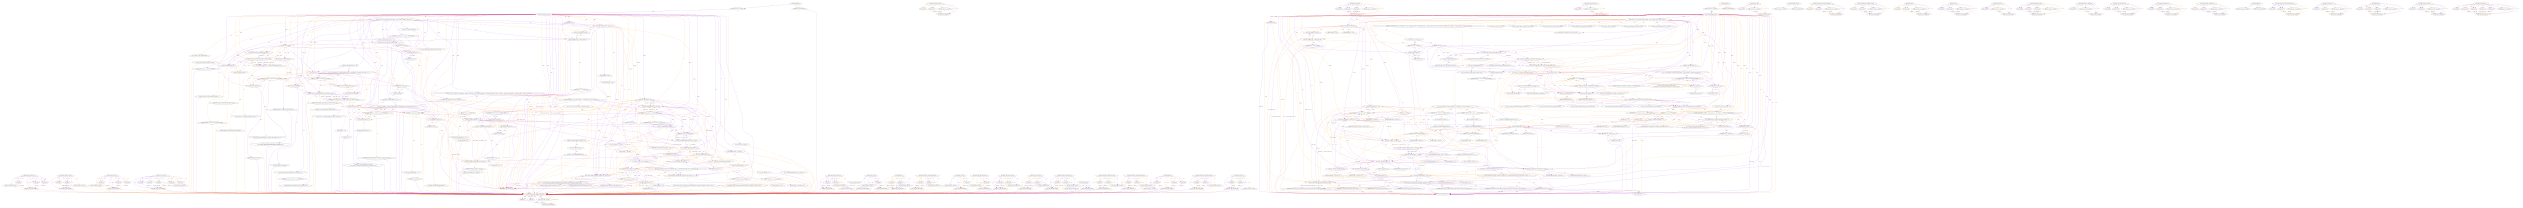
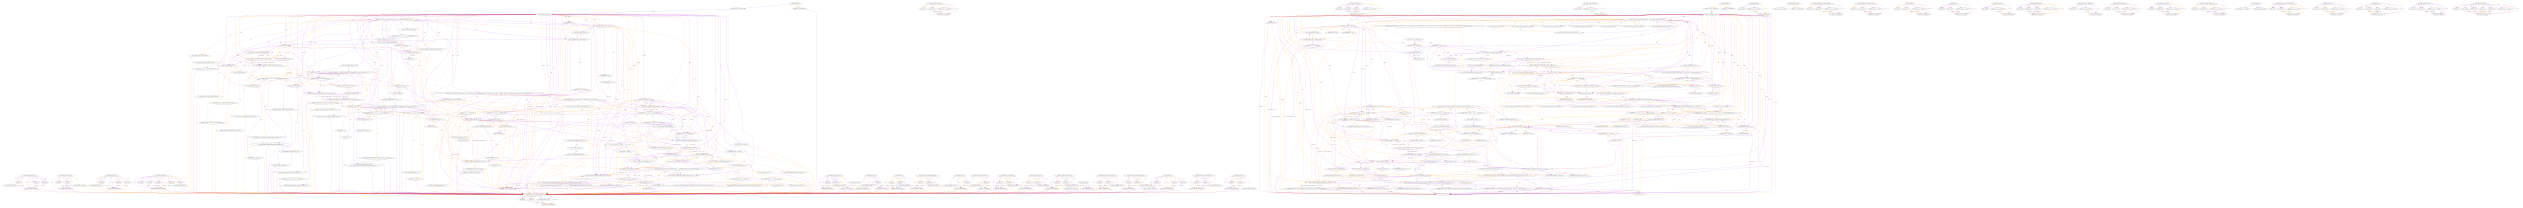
none -> (291, 152)
